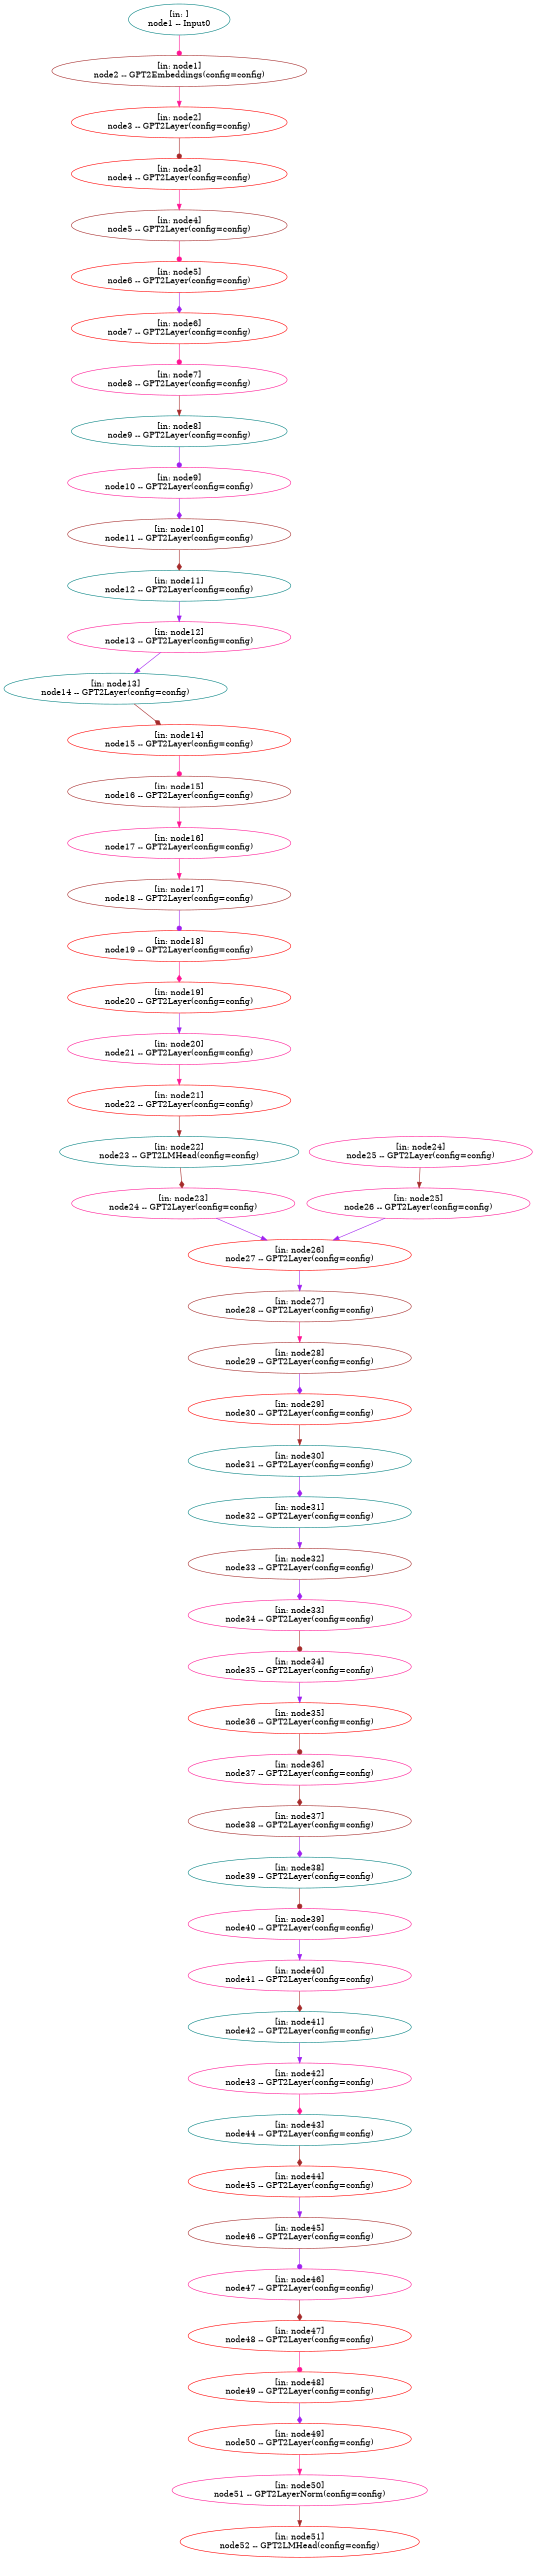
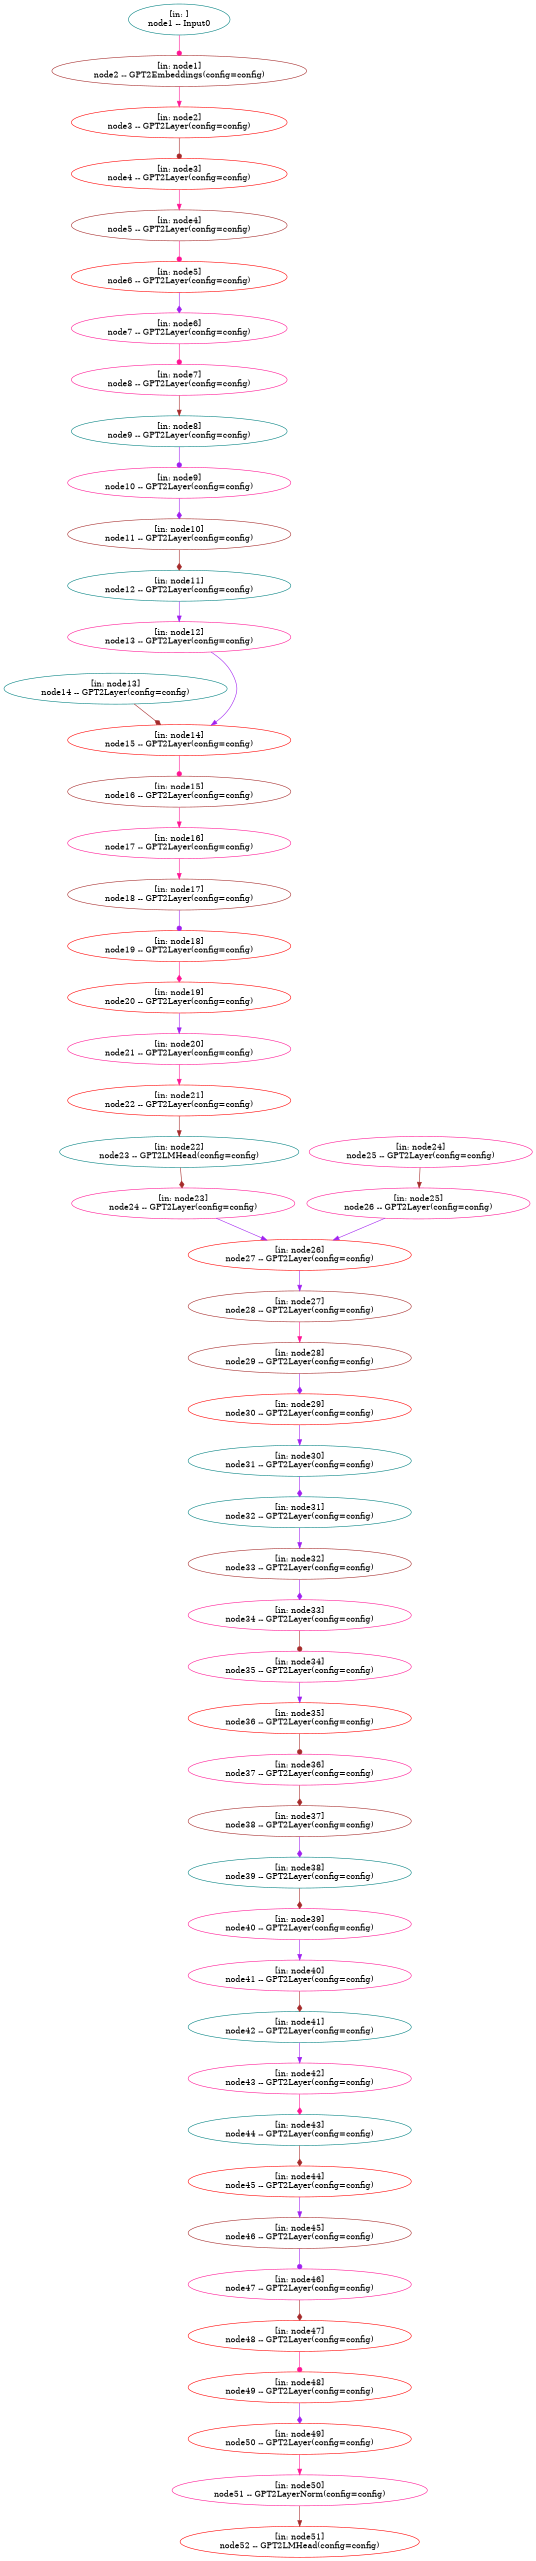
(179, 328) -> (179, 328)
(150, 661) -> (237, 686)
(300, 1432) -> (300, 1432)
(300, 1896) -> (300, 1896)
